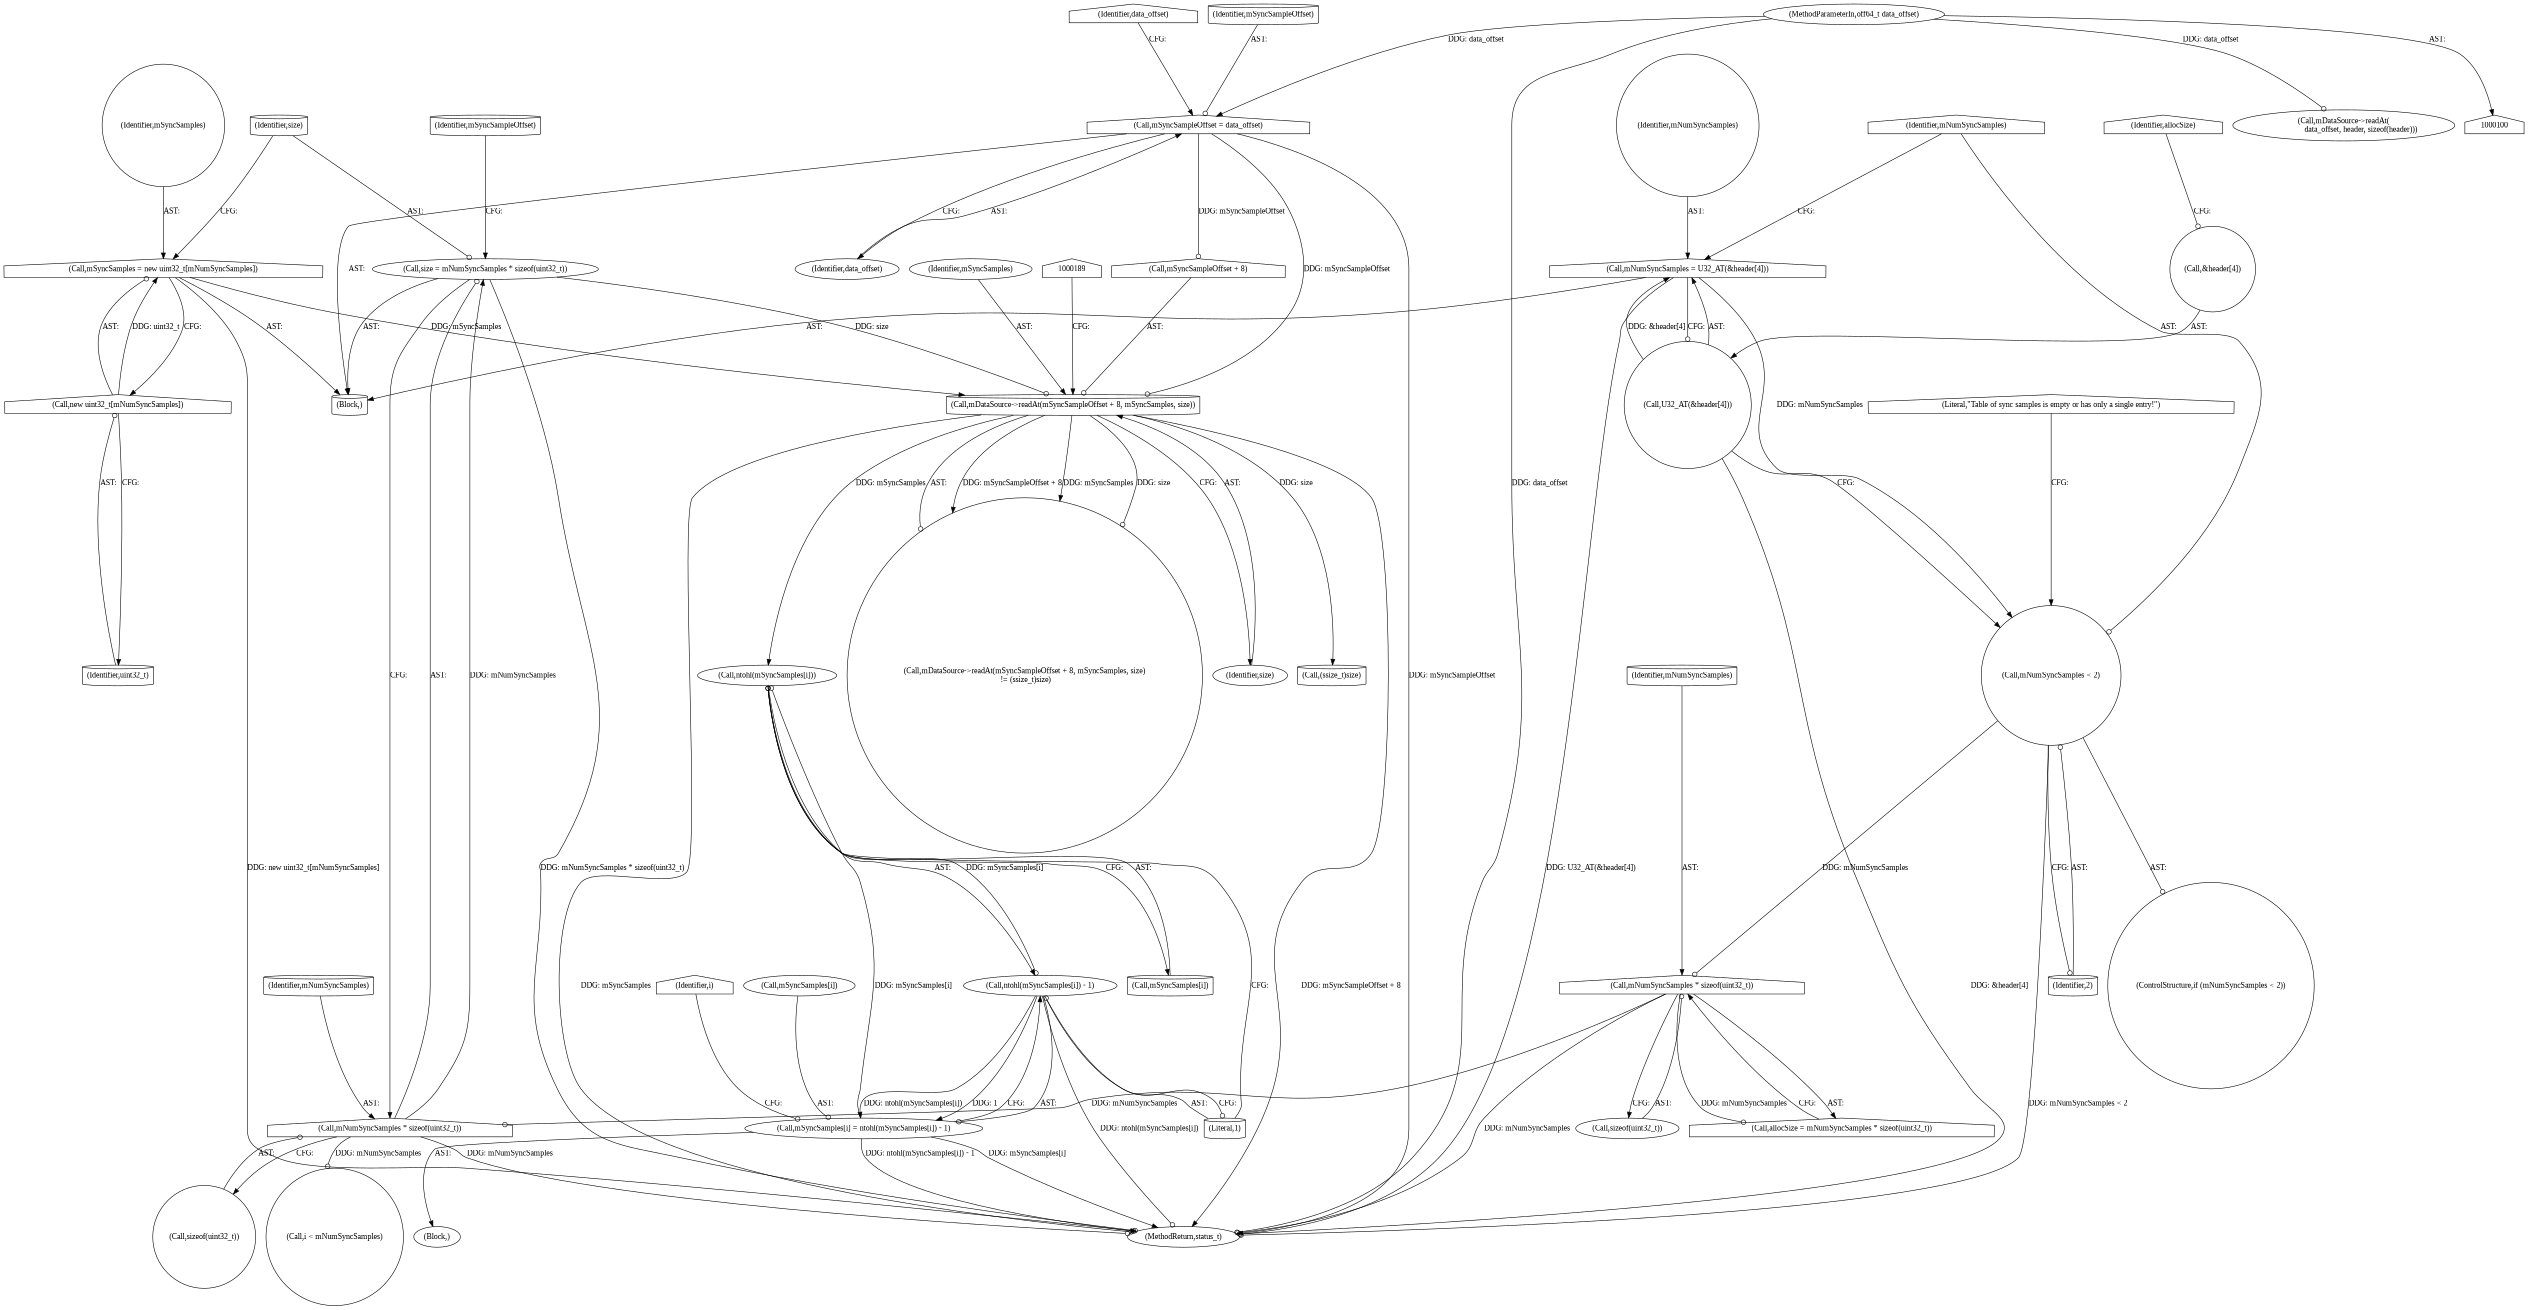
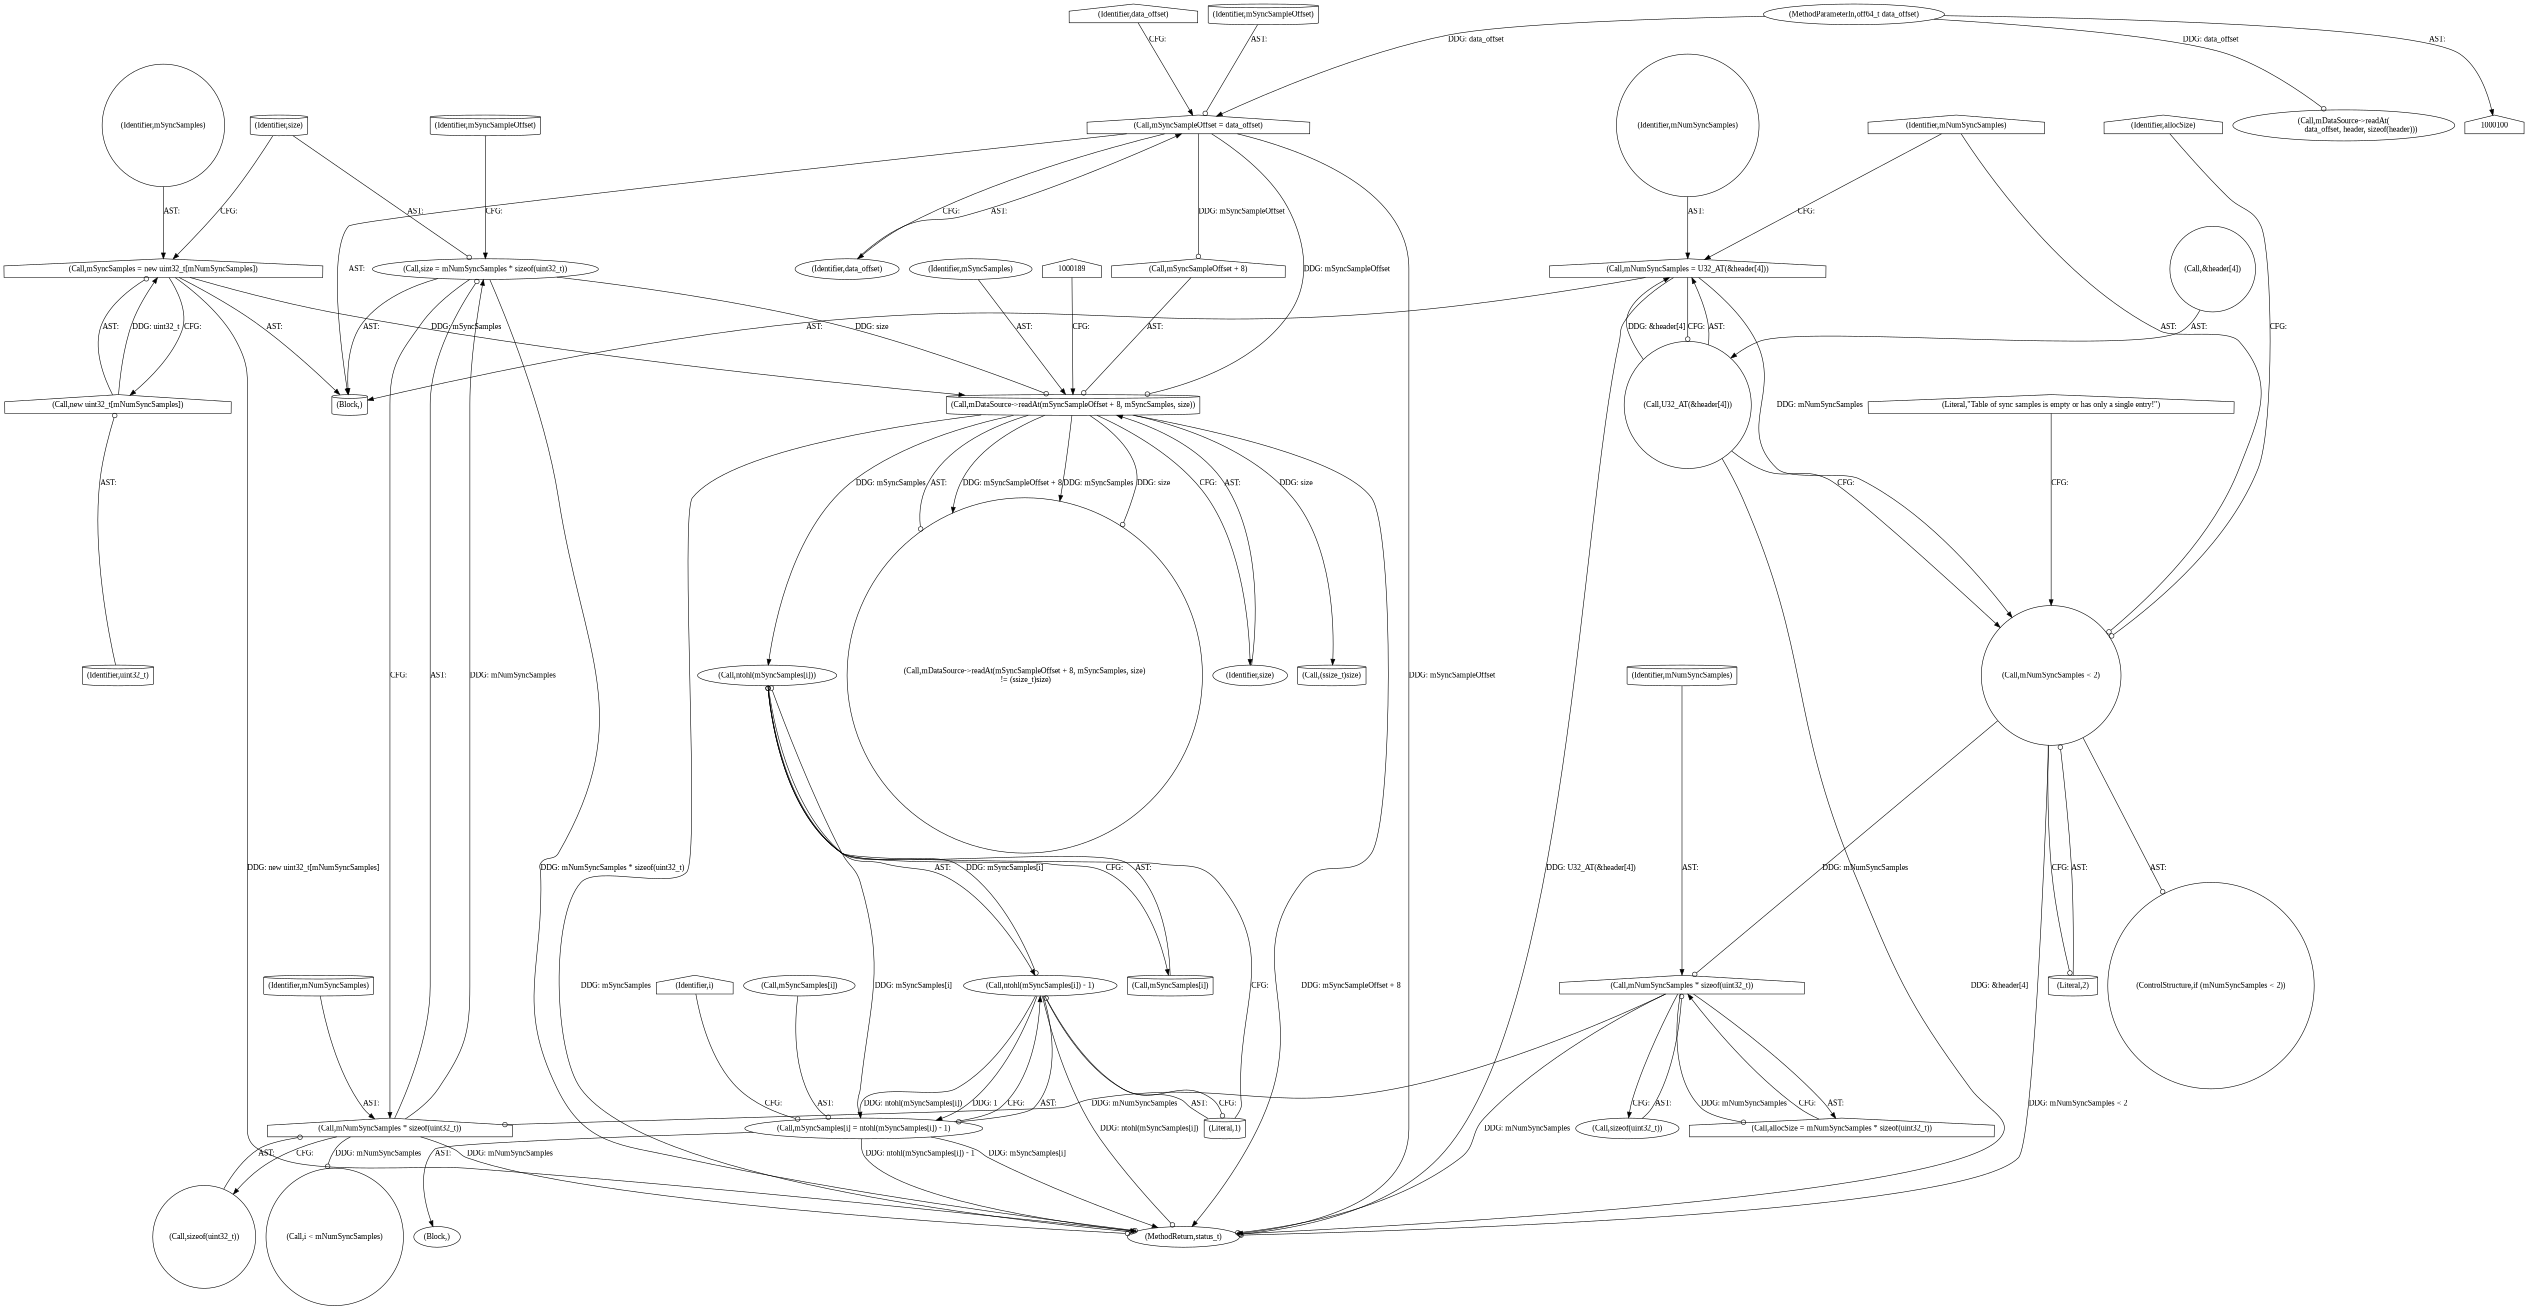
(2182, 179) -> (2269, 394)
(122, 536) -> none
(1517, 599) -> none
(2073, 986) -> (2073, 986)
